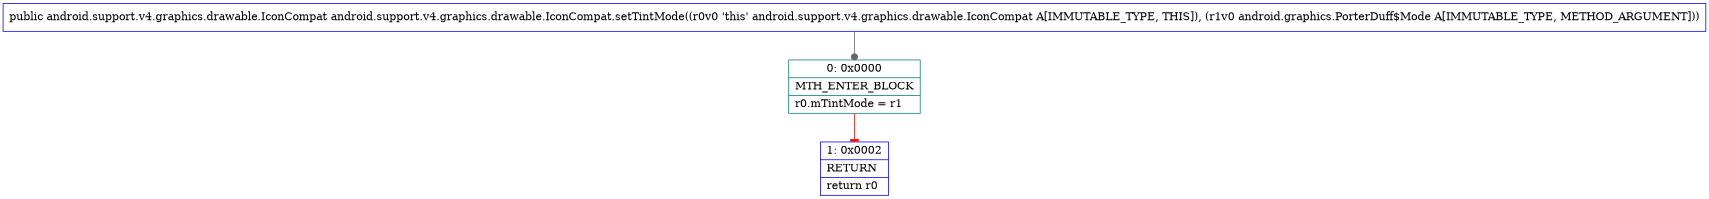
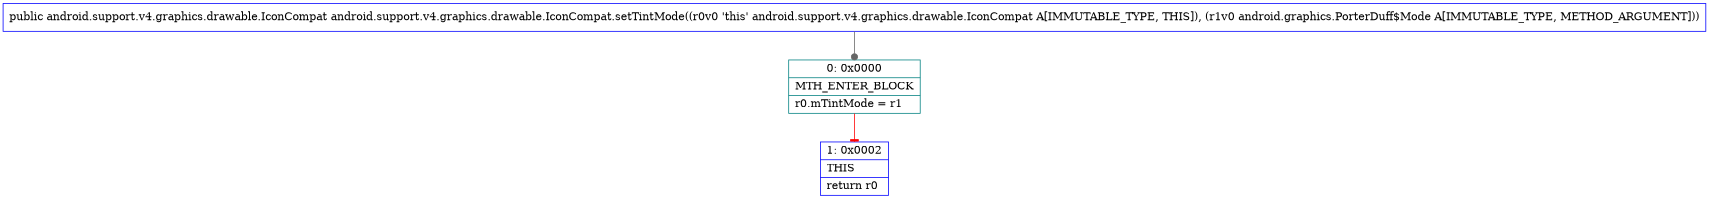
(852, 168) -> (841, 168)
